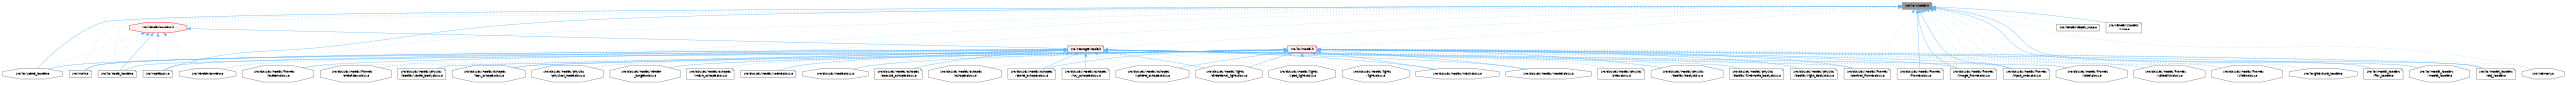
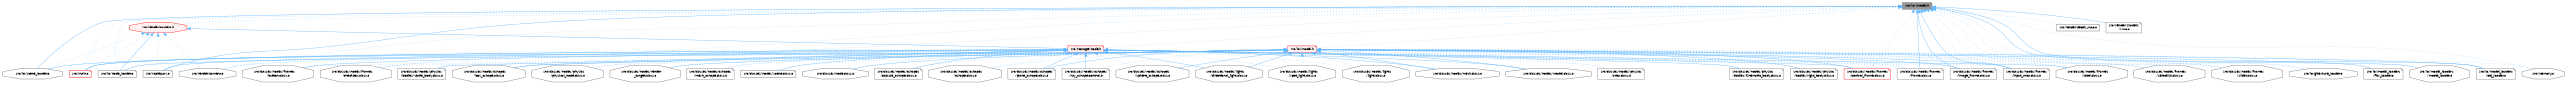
(80, 74) -> (80, 74)
(1086, 74) -> (1086, 74)
(1687, 74) -> none
(1867, 74) -> (1867, 74)
